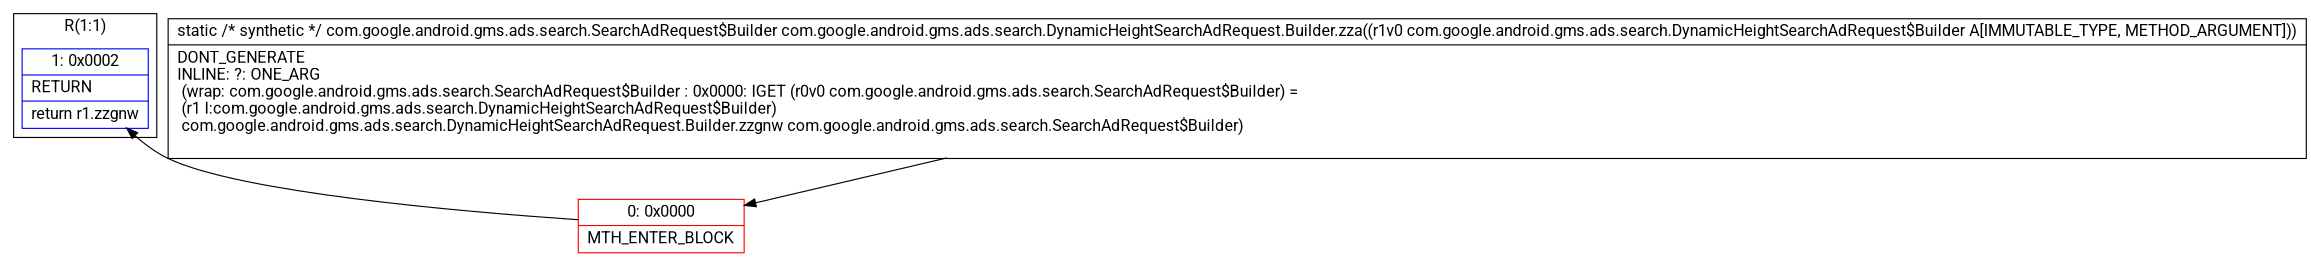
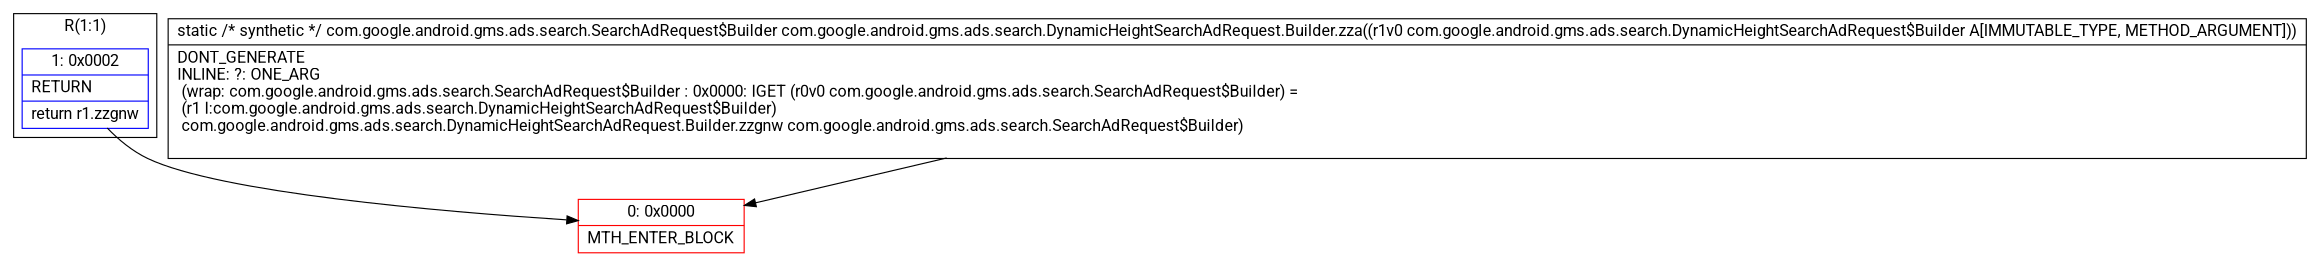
(351, 198) -> (330, 198)
